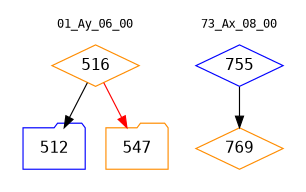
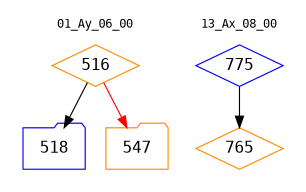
(239, 25) -> (239, 25)
(239, 66) -> (239, 66)
(54, 149) -> (54, 149)
(239, 149) -> (239, 149)
